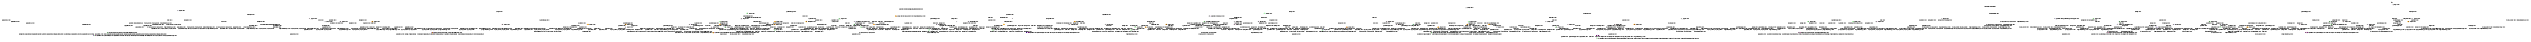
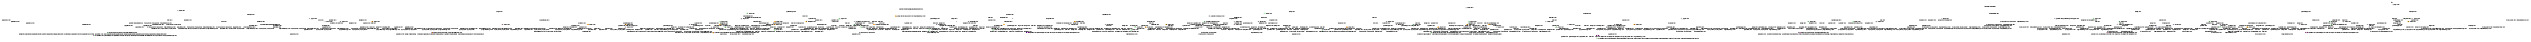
(866, 20) -> none
none -> (626, 26)
(1512, 26) -> (1537, 26)
